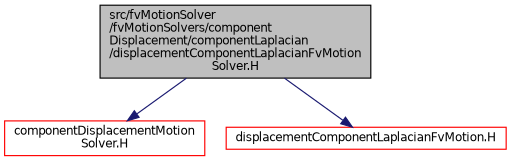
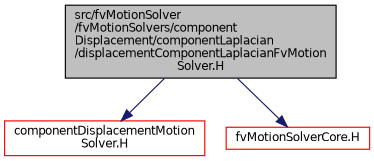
(366, 138) -> (298, 138)
